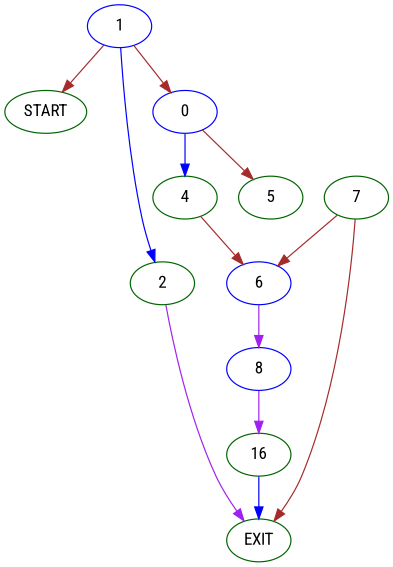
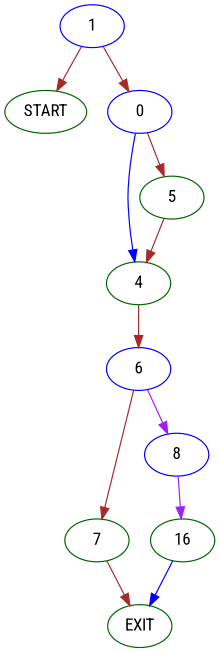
none -> (157, 235)
(312, 237) -> (119, 449)
(162, 283) -> none
